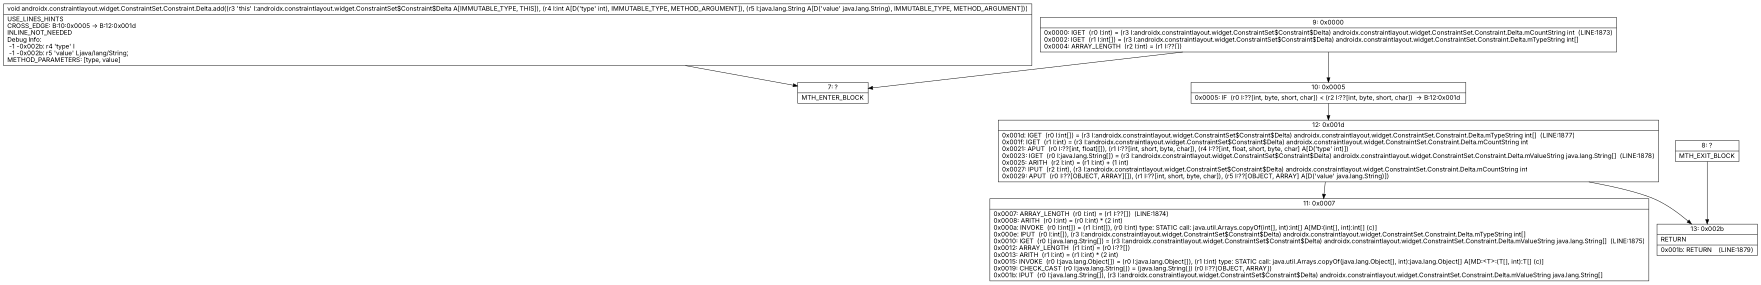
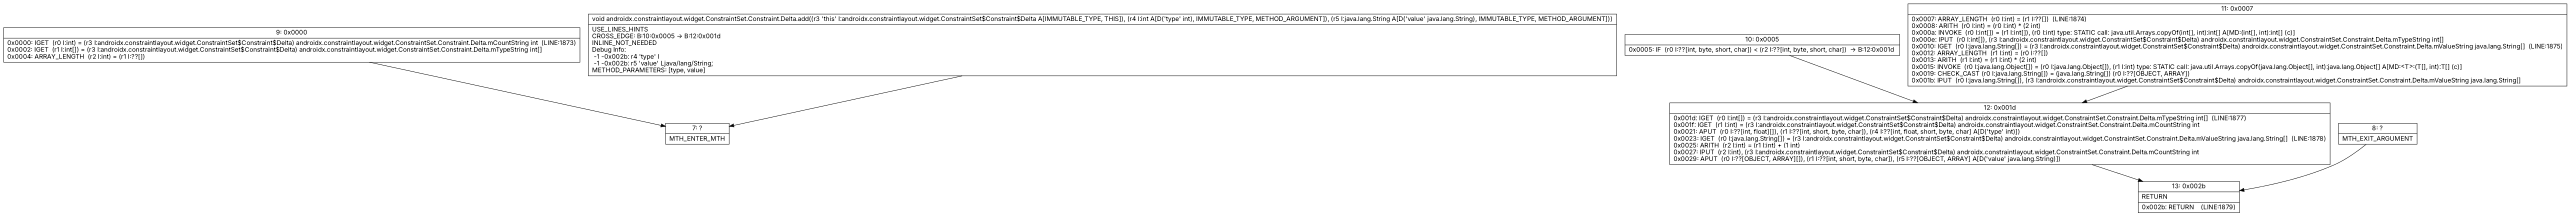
(1328, 65) -> none
(833, 98) -> (697, 139)
(1707, 156) -> (2378, 139)
(1325, 188) -> (2107, 94)
(1707, 250) -> (2189, 207)
